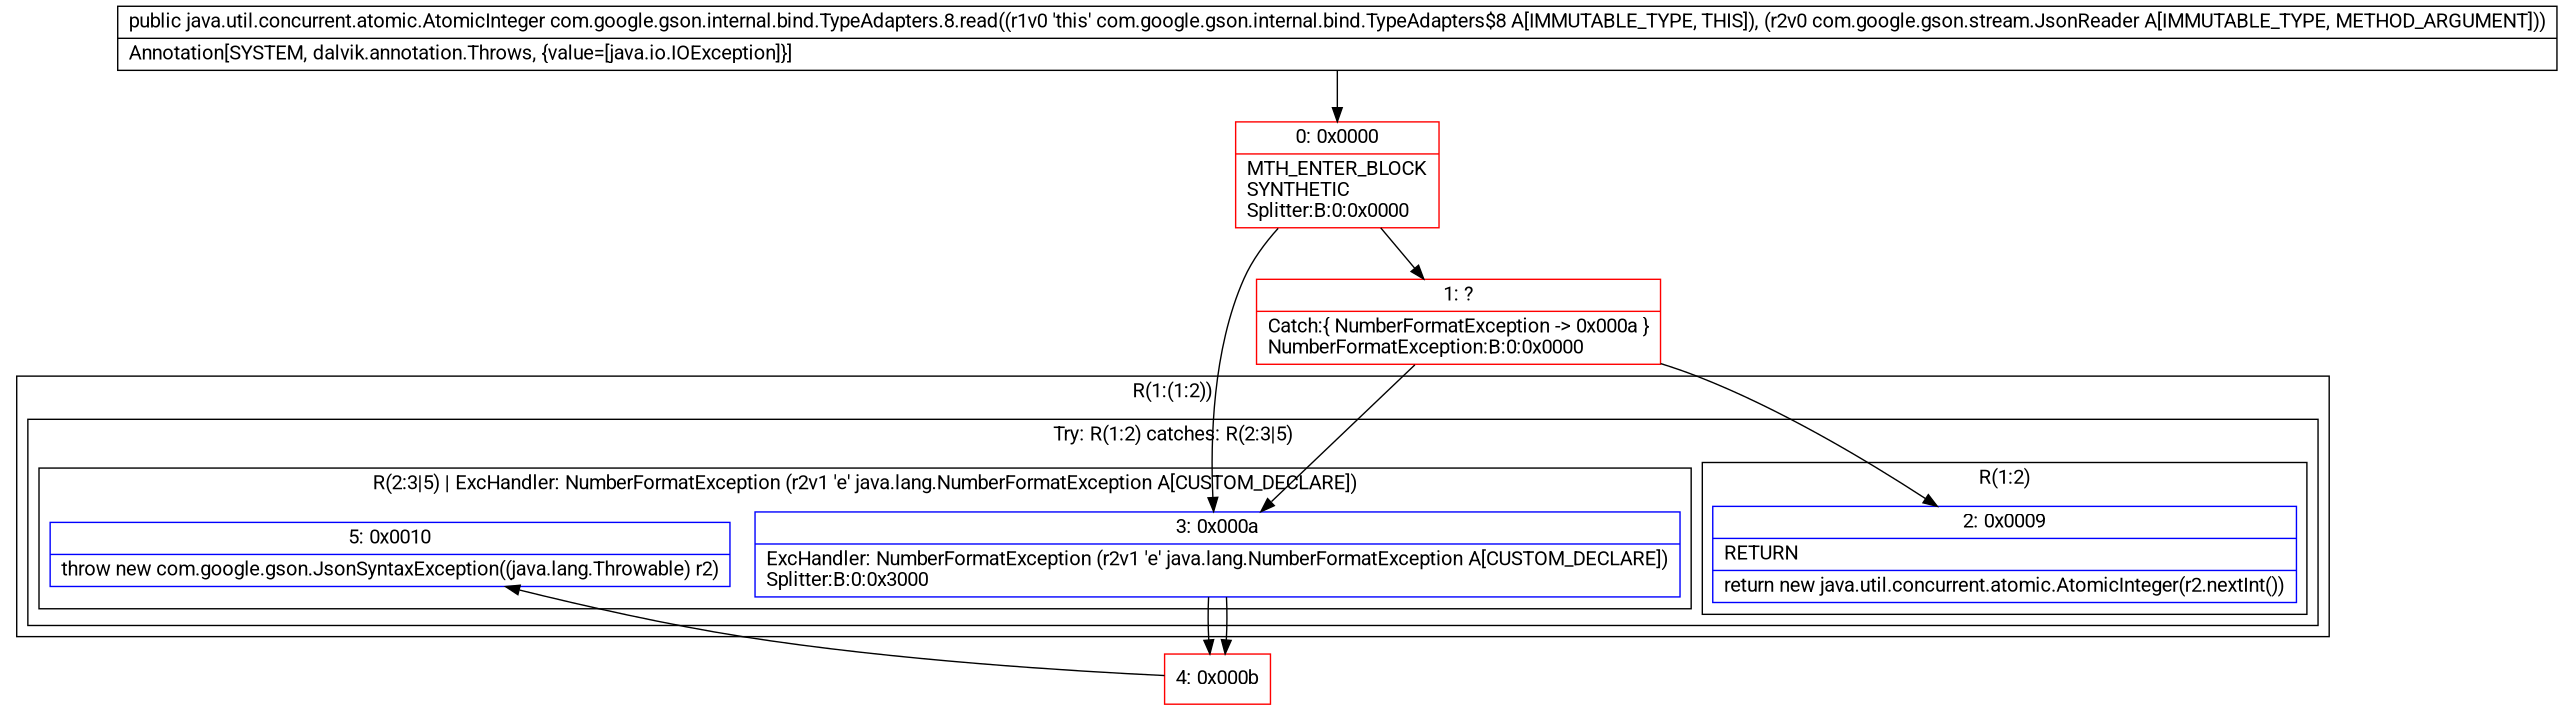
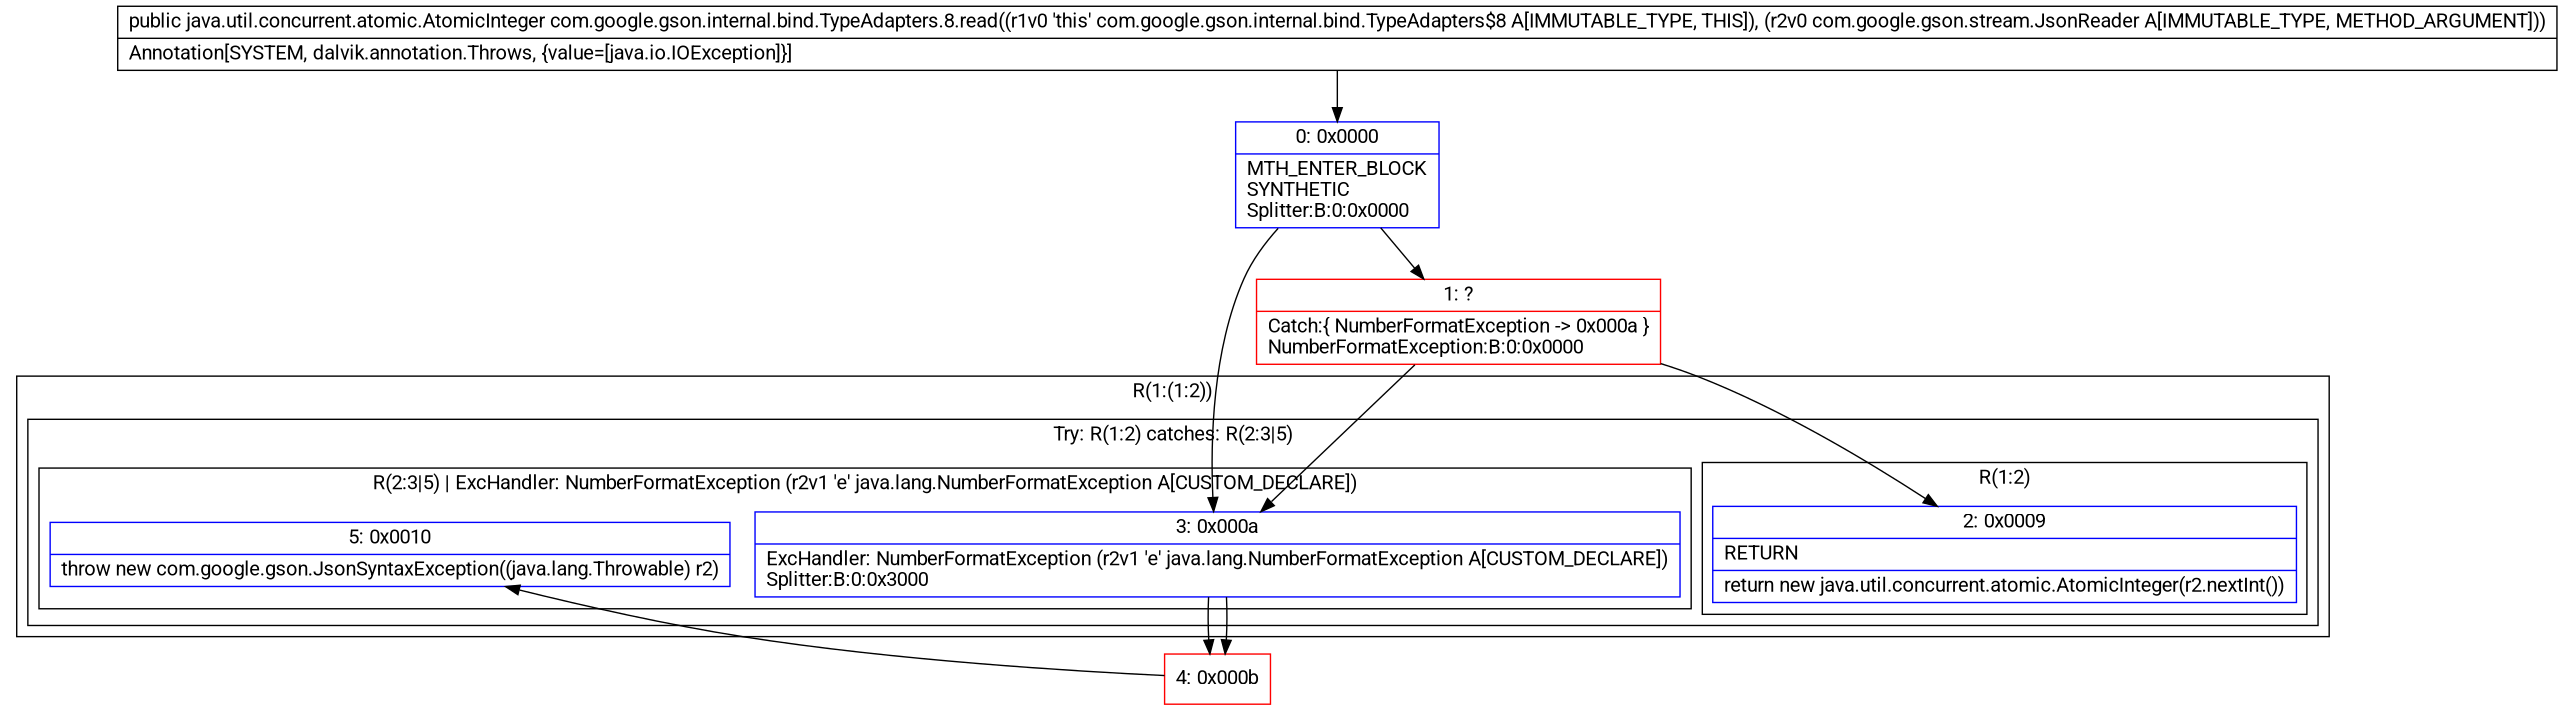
(1337, 175) -> (1337, 175)
